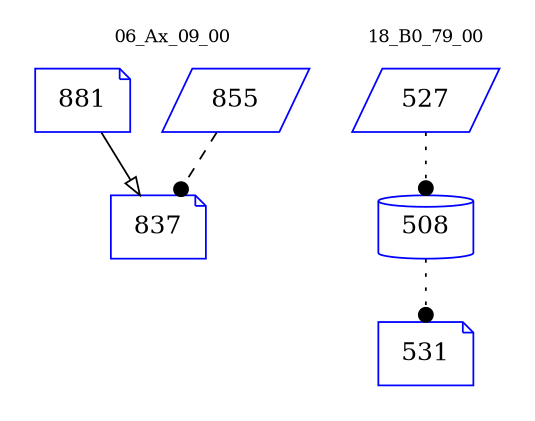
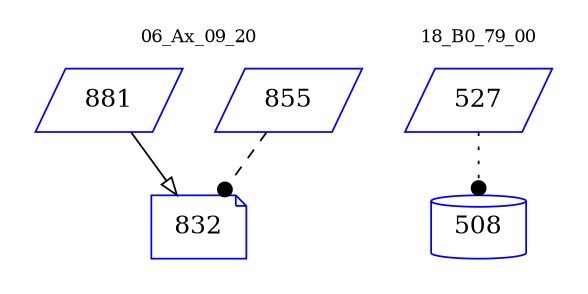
(172, 38) -> (199, 38)
(83, 100) -> (109, 100)
(158, 227) -> (199, 227)
(426, 354) -> none
